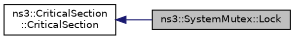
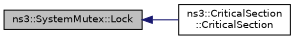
(139, 20) -> (166, 20)
